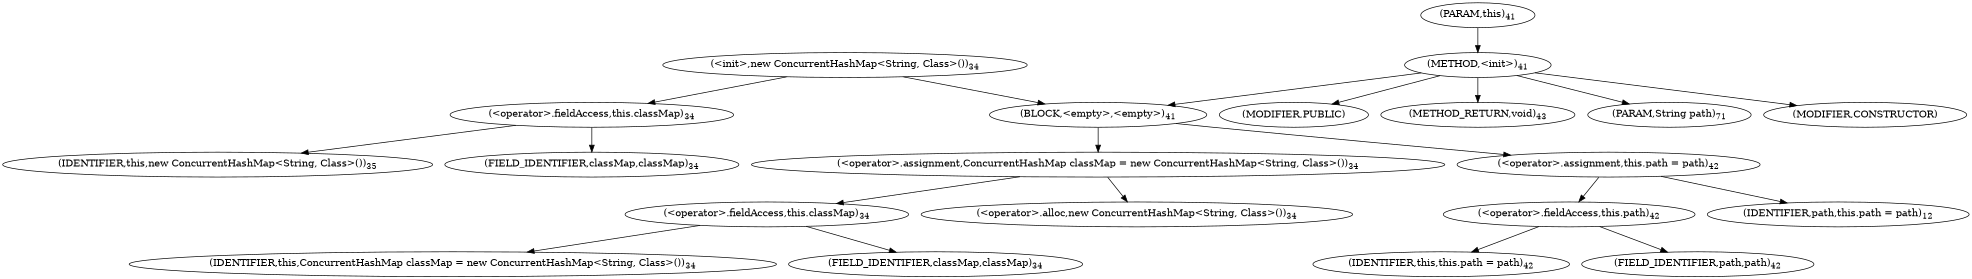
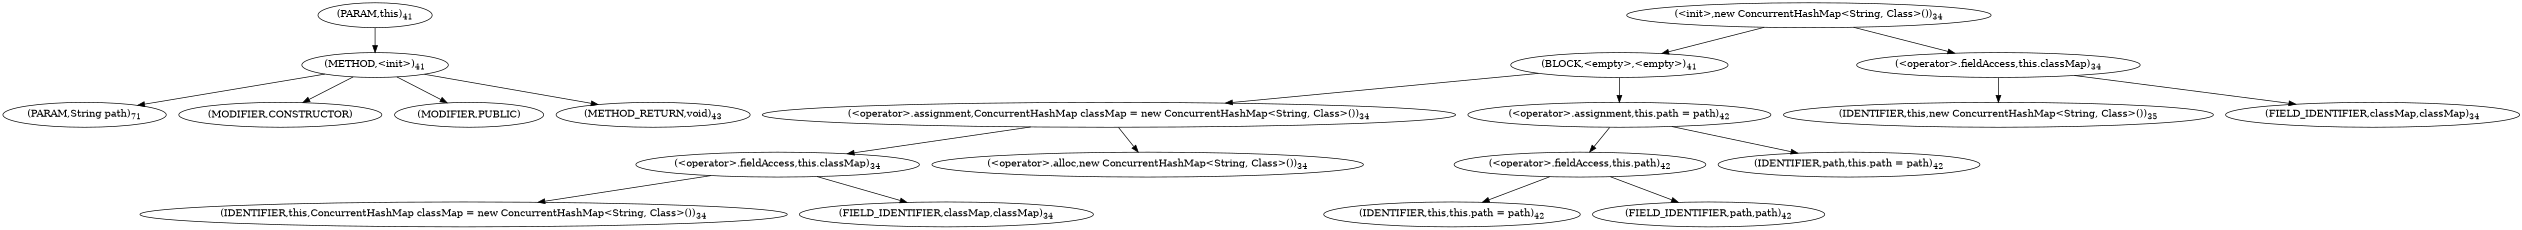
(1298, 89) -> none
(1928, 213) -> (1939, 164)
